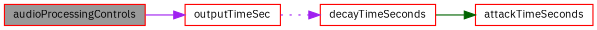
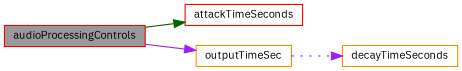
(233, 15) -> (244, 56)
(378, 15) -> (400, 56)
(450, 15) -> (160, 25)
